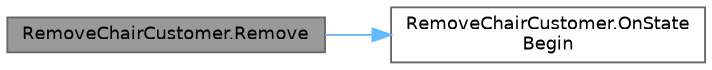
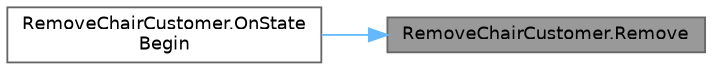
(349, 35) -> (345, 35)
